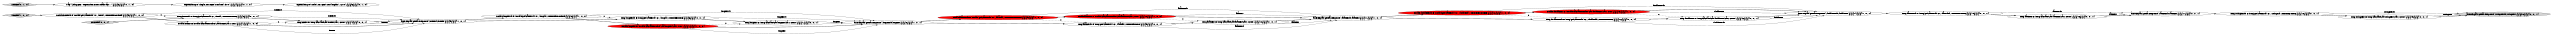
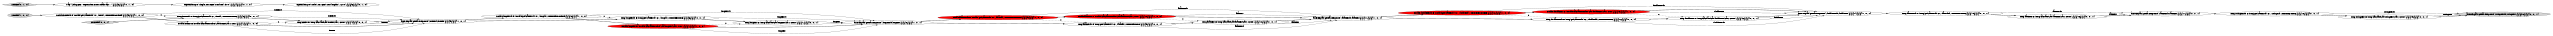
(20, 15) -> (20, 15)
